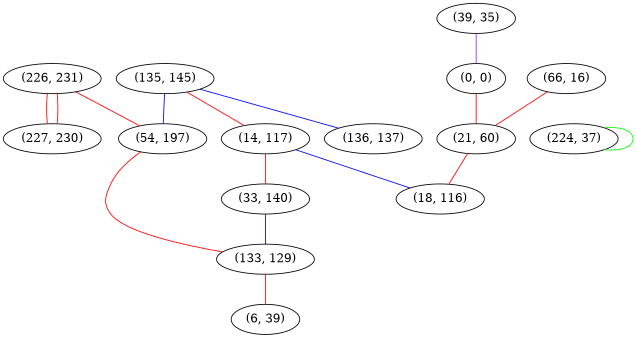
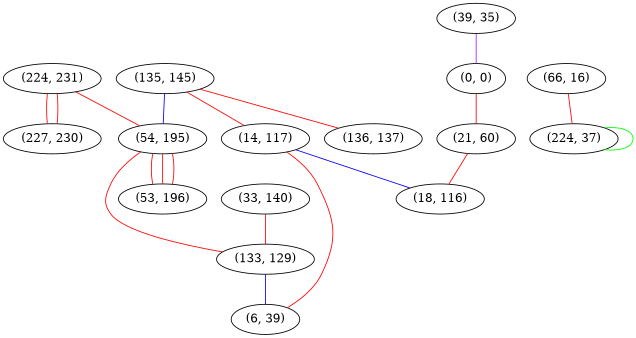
(52, 79) -> (52, 79)
(269, 109) -> (269, 109)
(521, 109) -> (570, 109)
(163, 139) -> (163, 139)
(265, 169) -> (333, 230)
none -> (163, 199)
(265, 229) -> (265, 229)
(265, 289) -> (265, 289)
